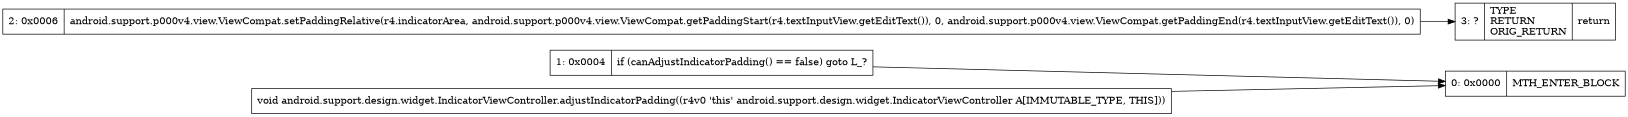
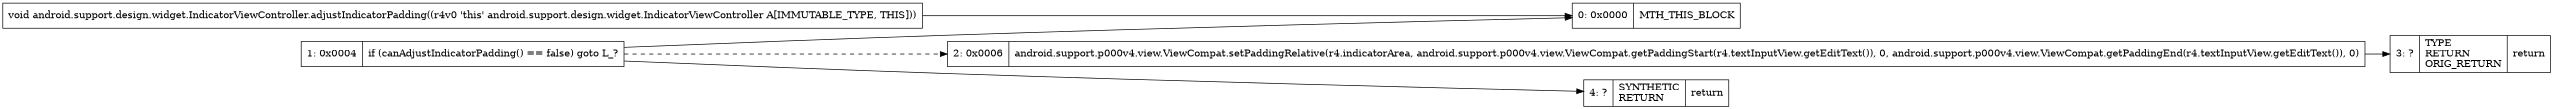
none -> (782, 54)
(1566, 83) -> (1687, 15)
none -> (1656, 93)
